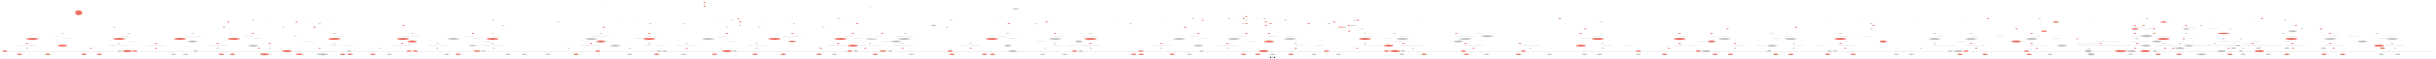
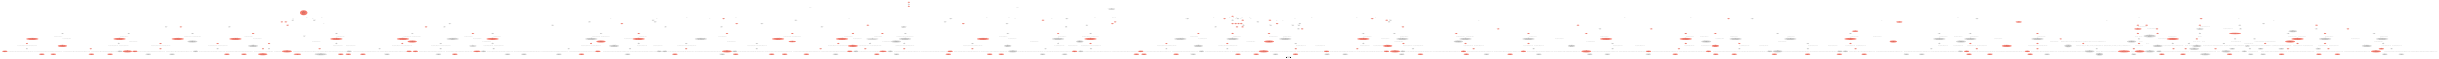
none -> (1572, 46)
